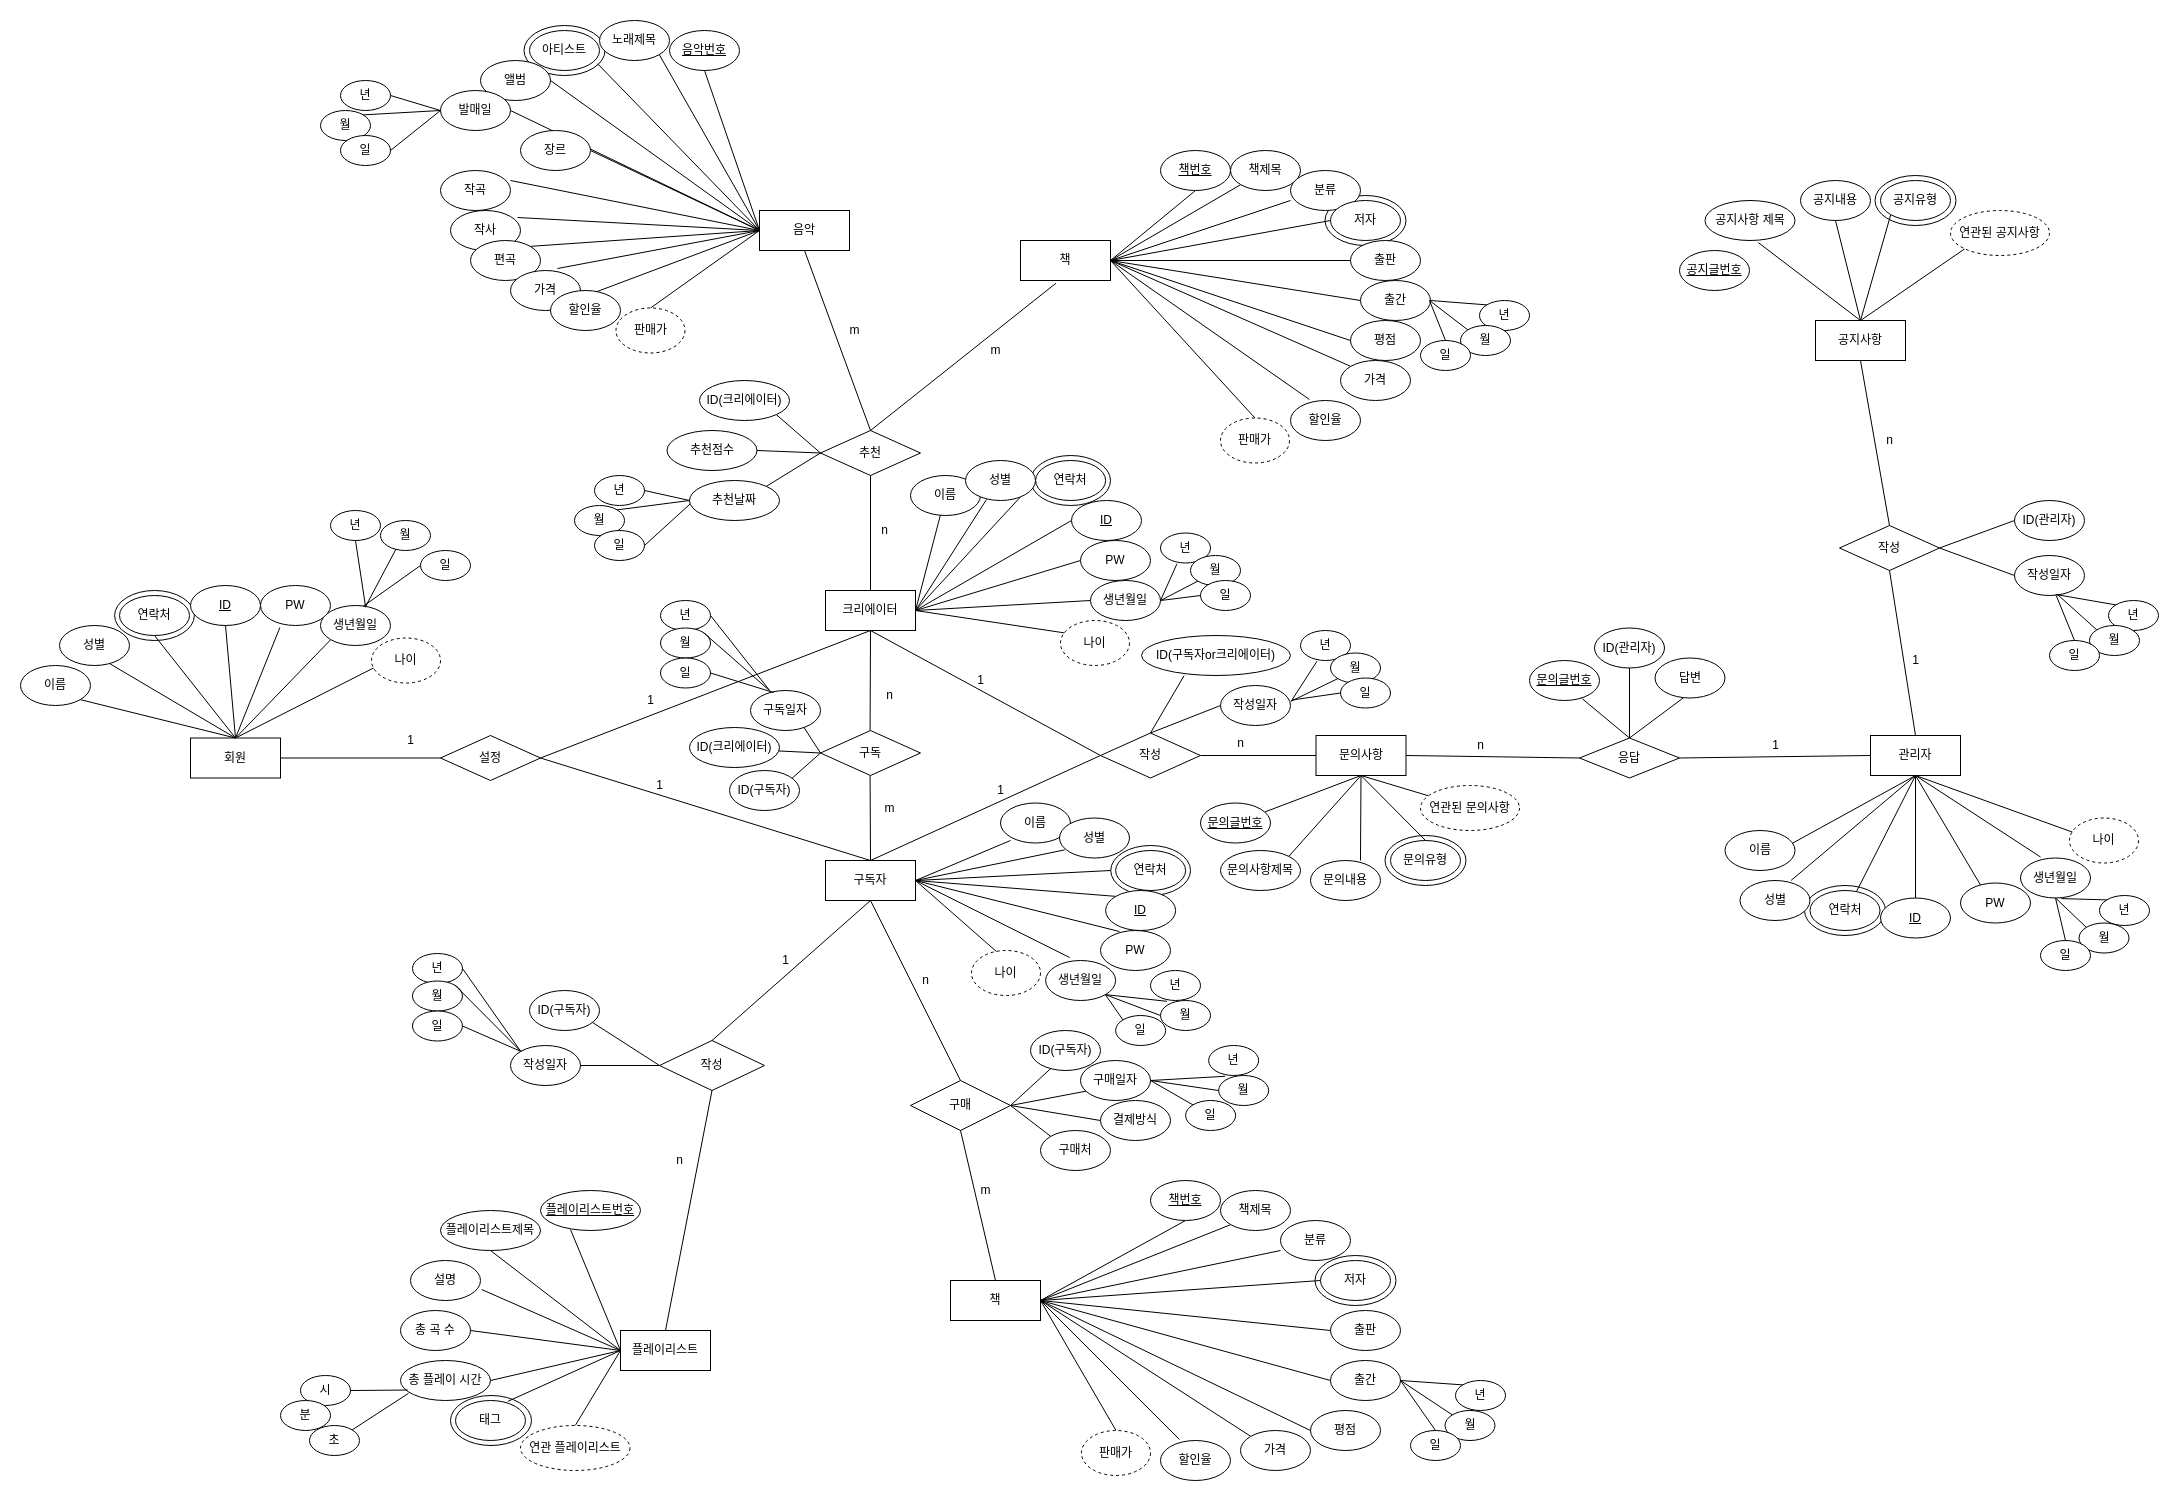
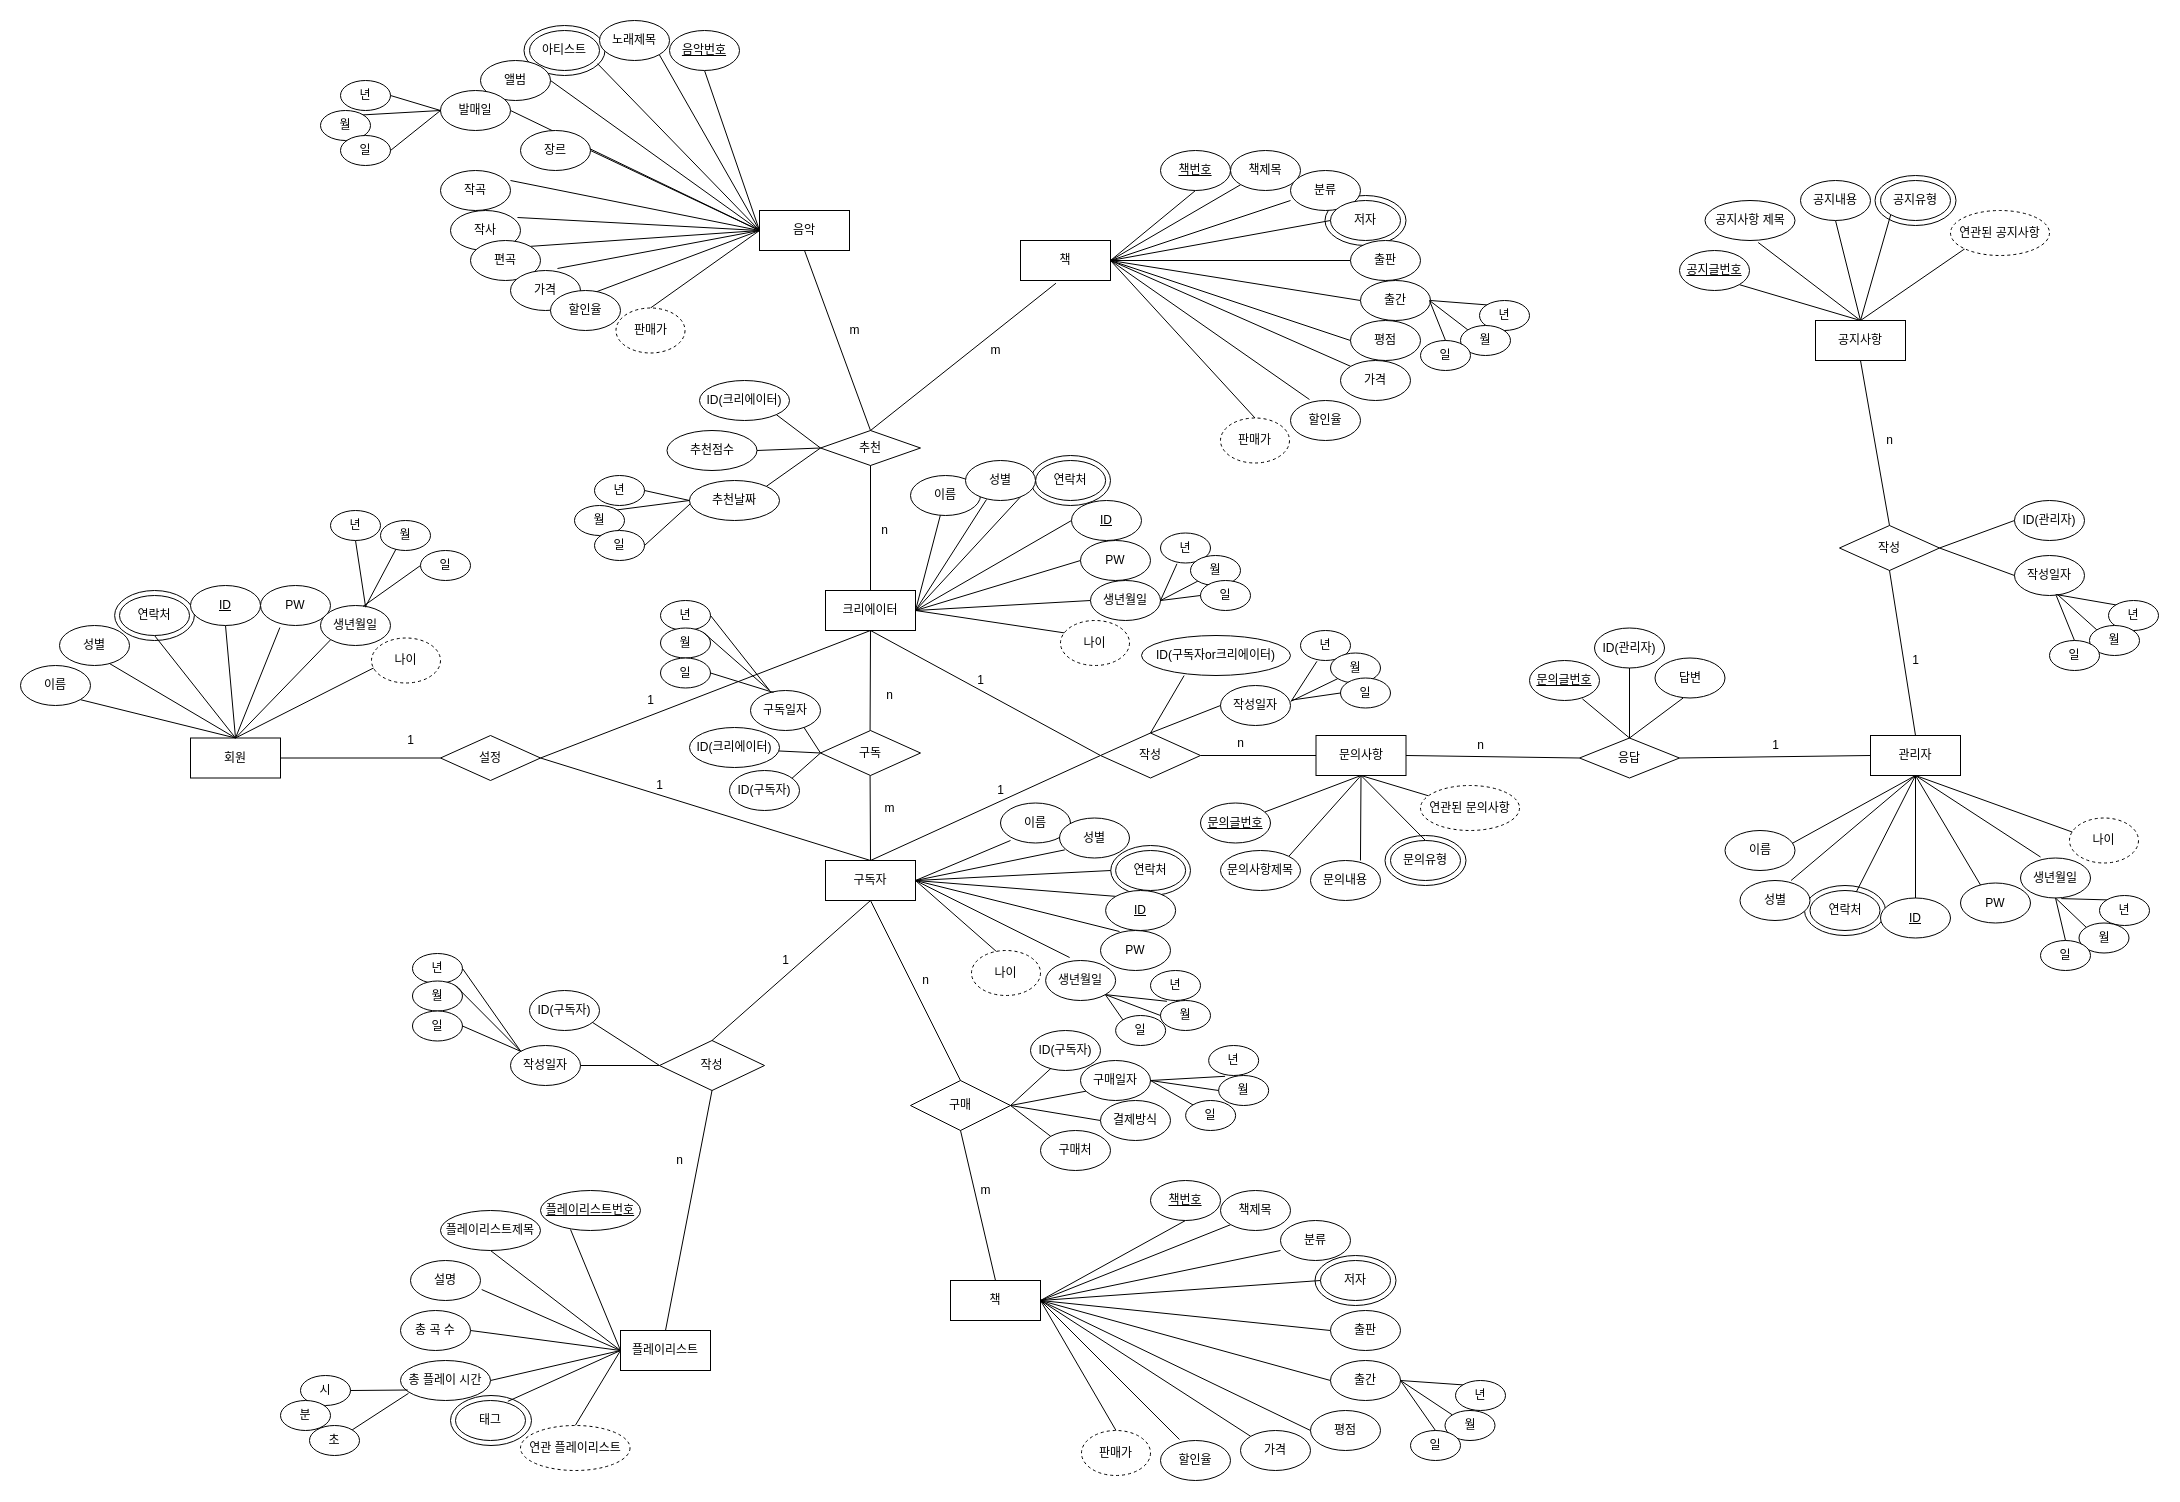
none -> (1797, 302)
(871, 453) -> (871, 448)
